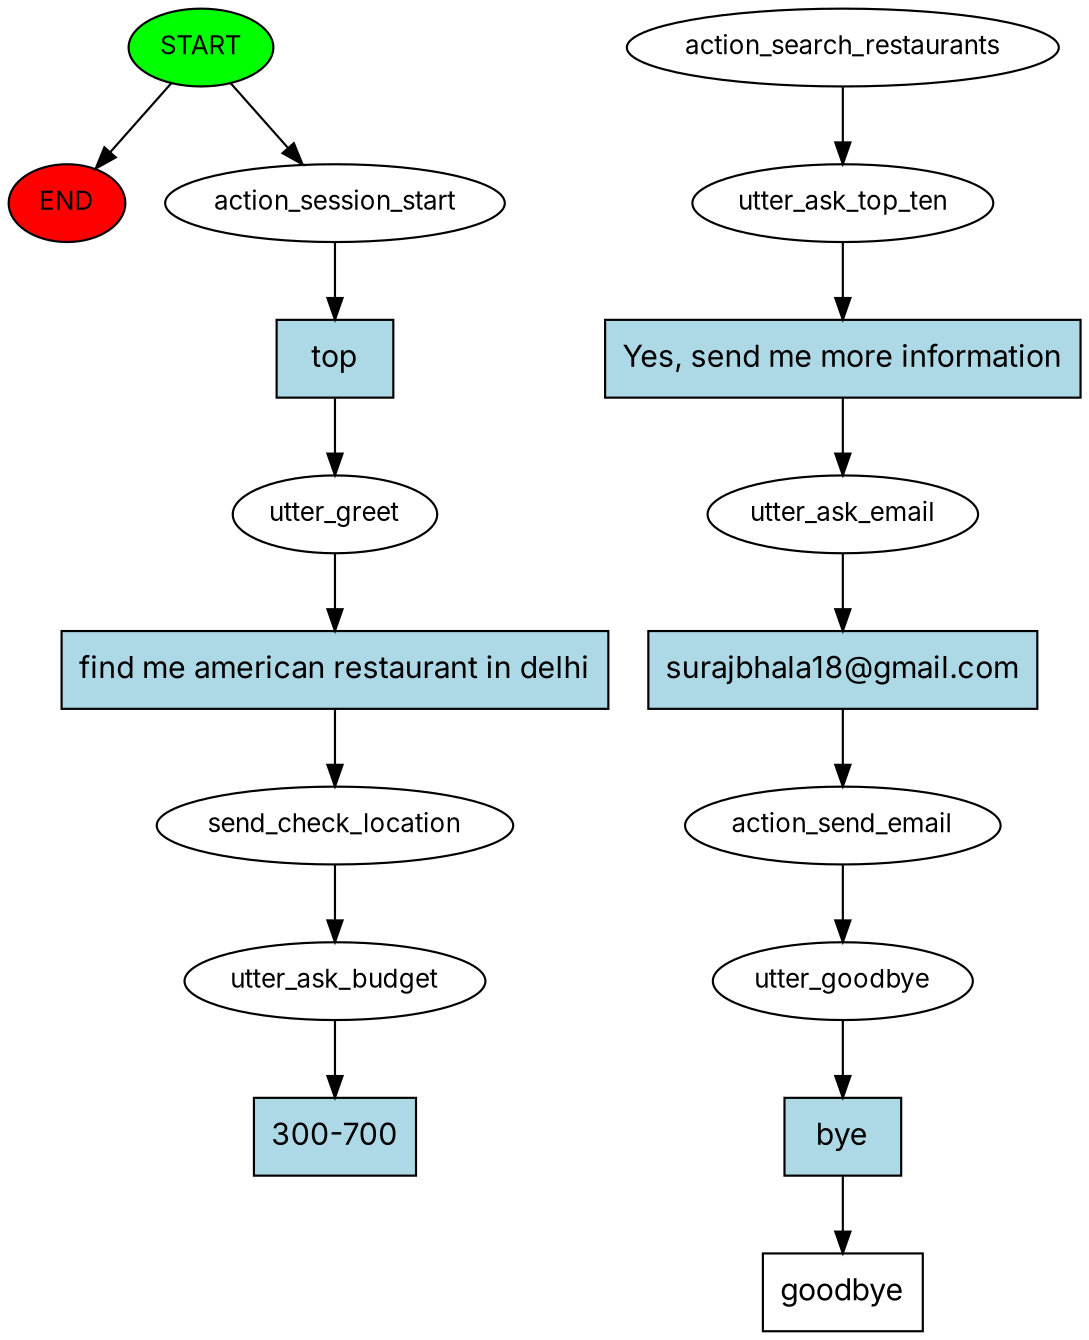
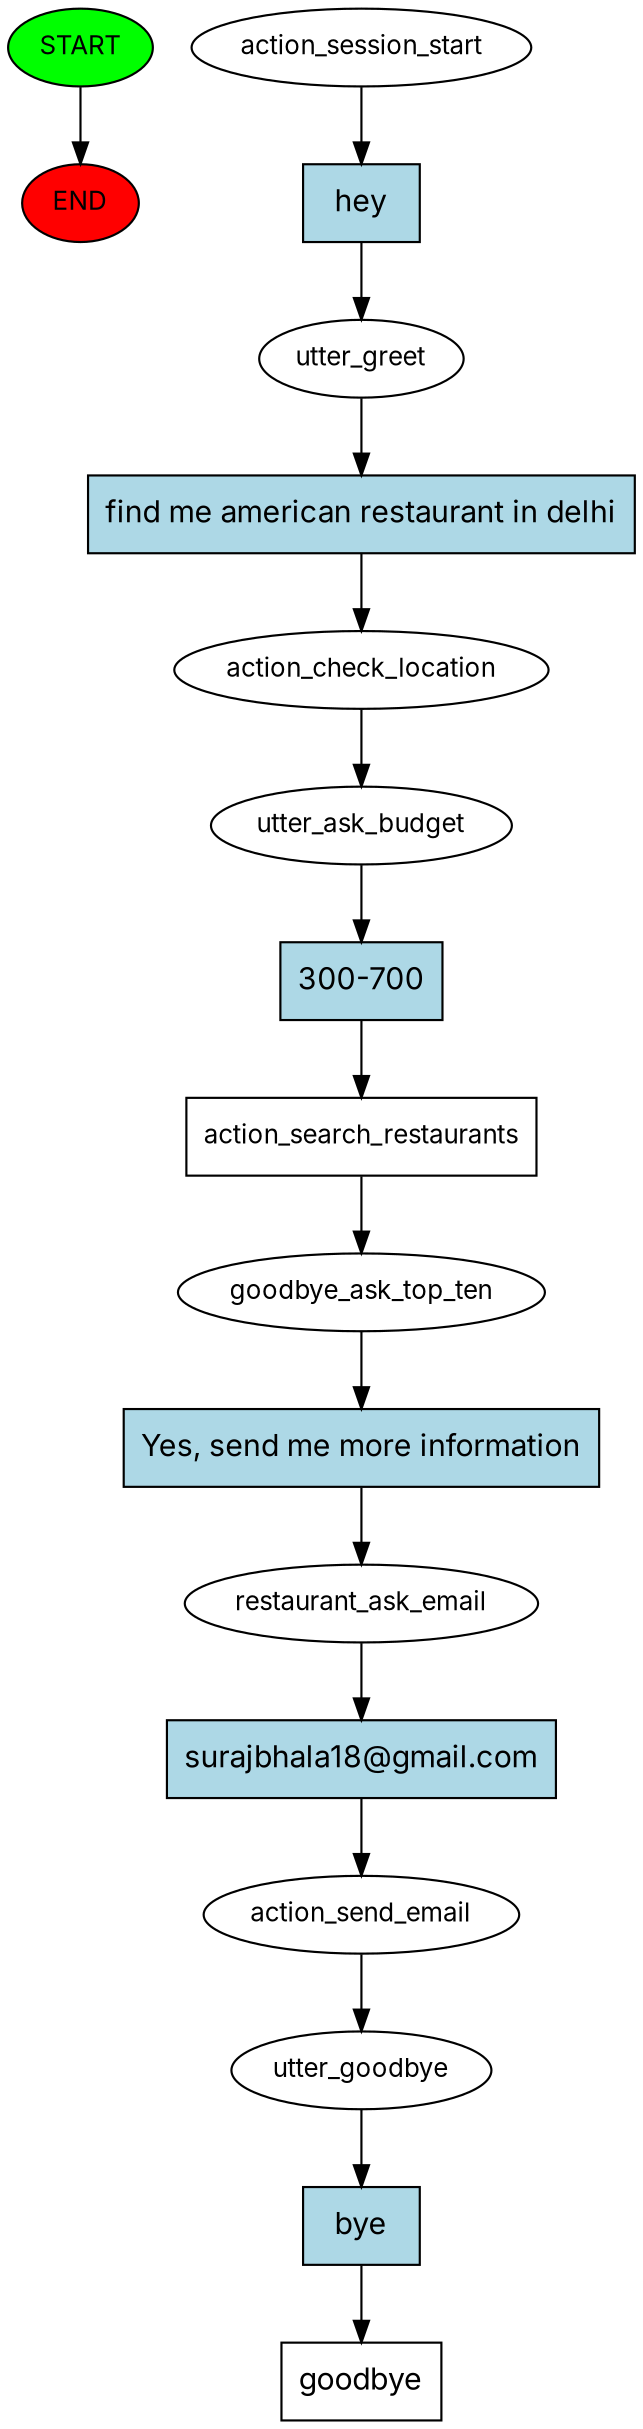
(843, 48) -> (361, 1137)
(259, 116) -> none
(843, 203) -> (361, 1292)
(335, 359) -> (361, 203)
(843, 514) -> (361, 1604)
(335, 826) -> (361, 670)
none -> (361, 1048)
